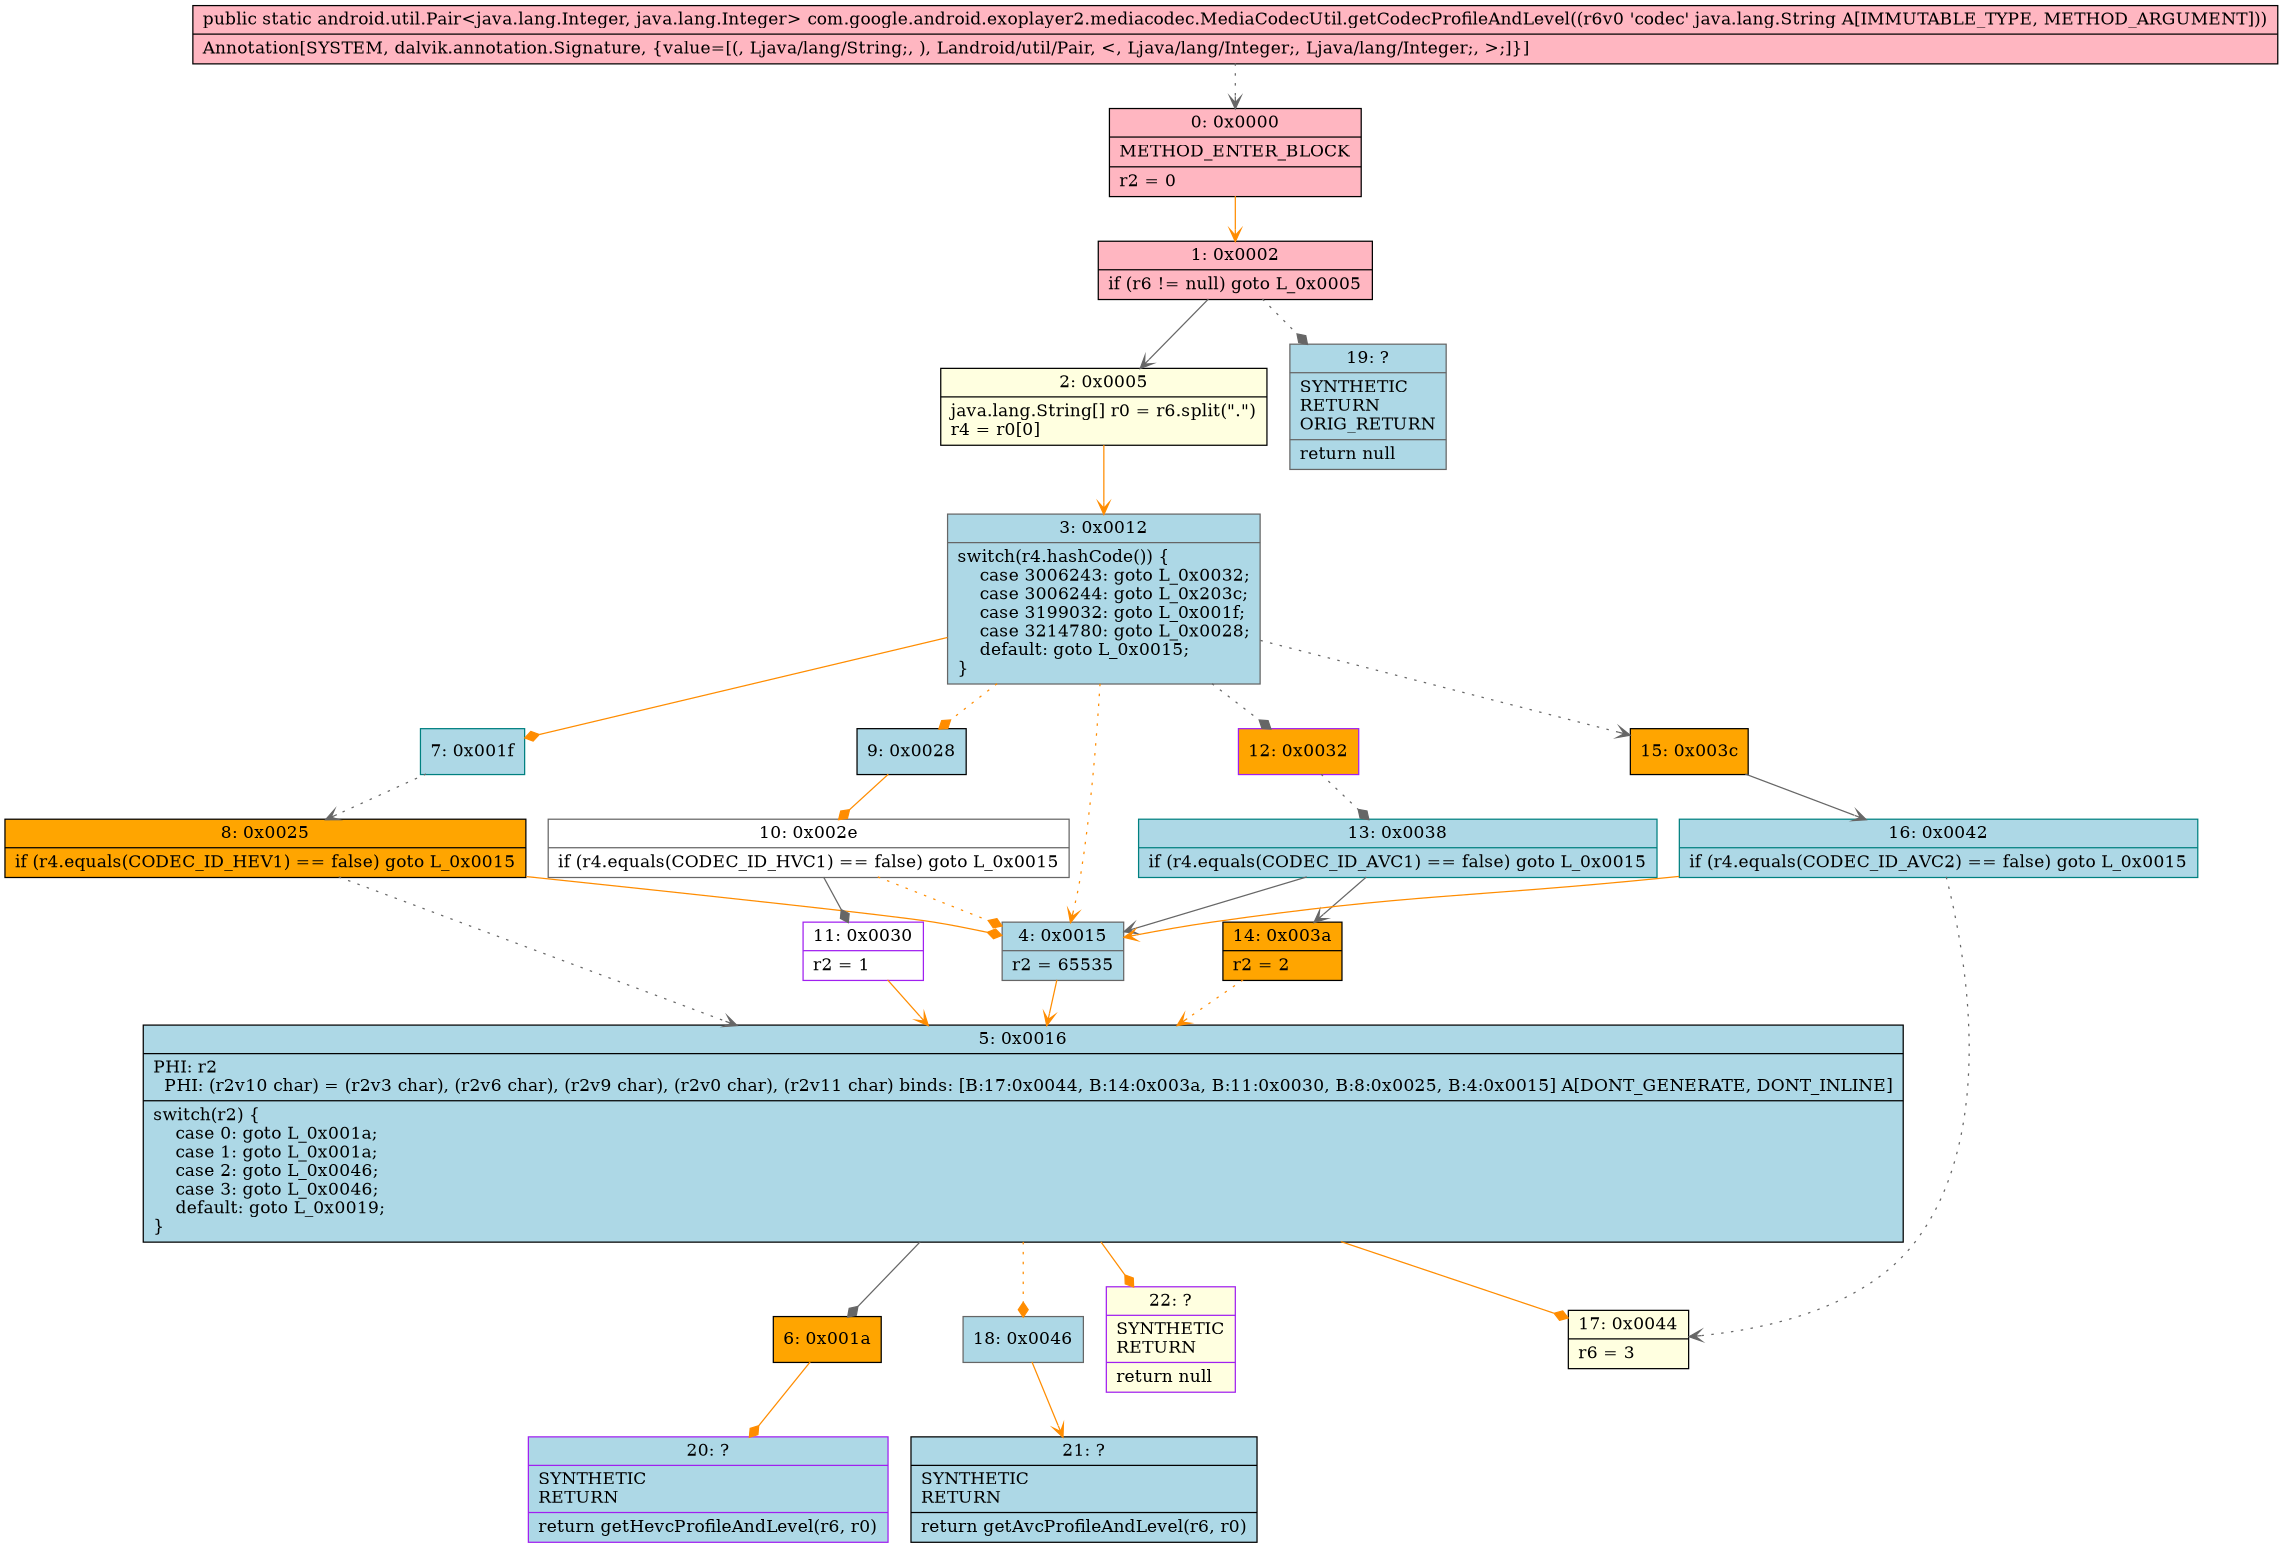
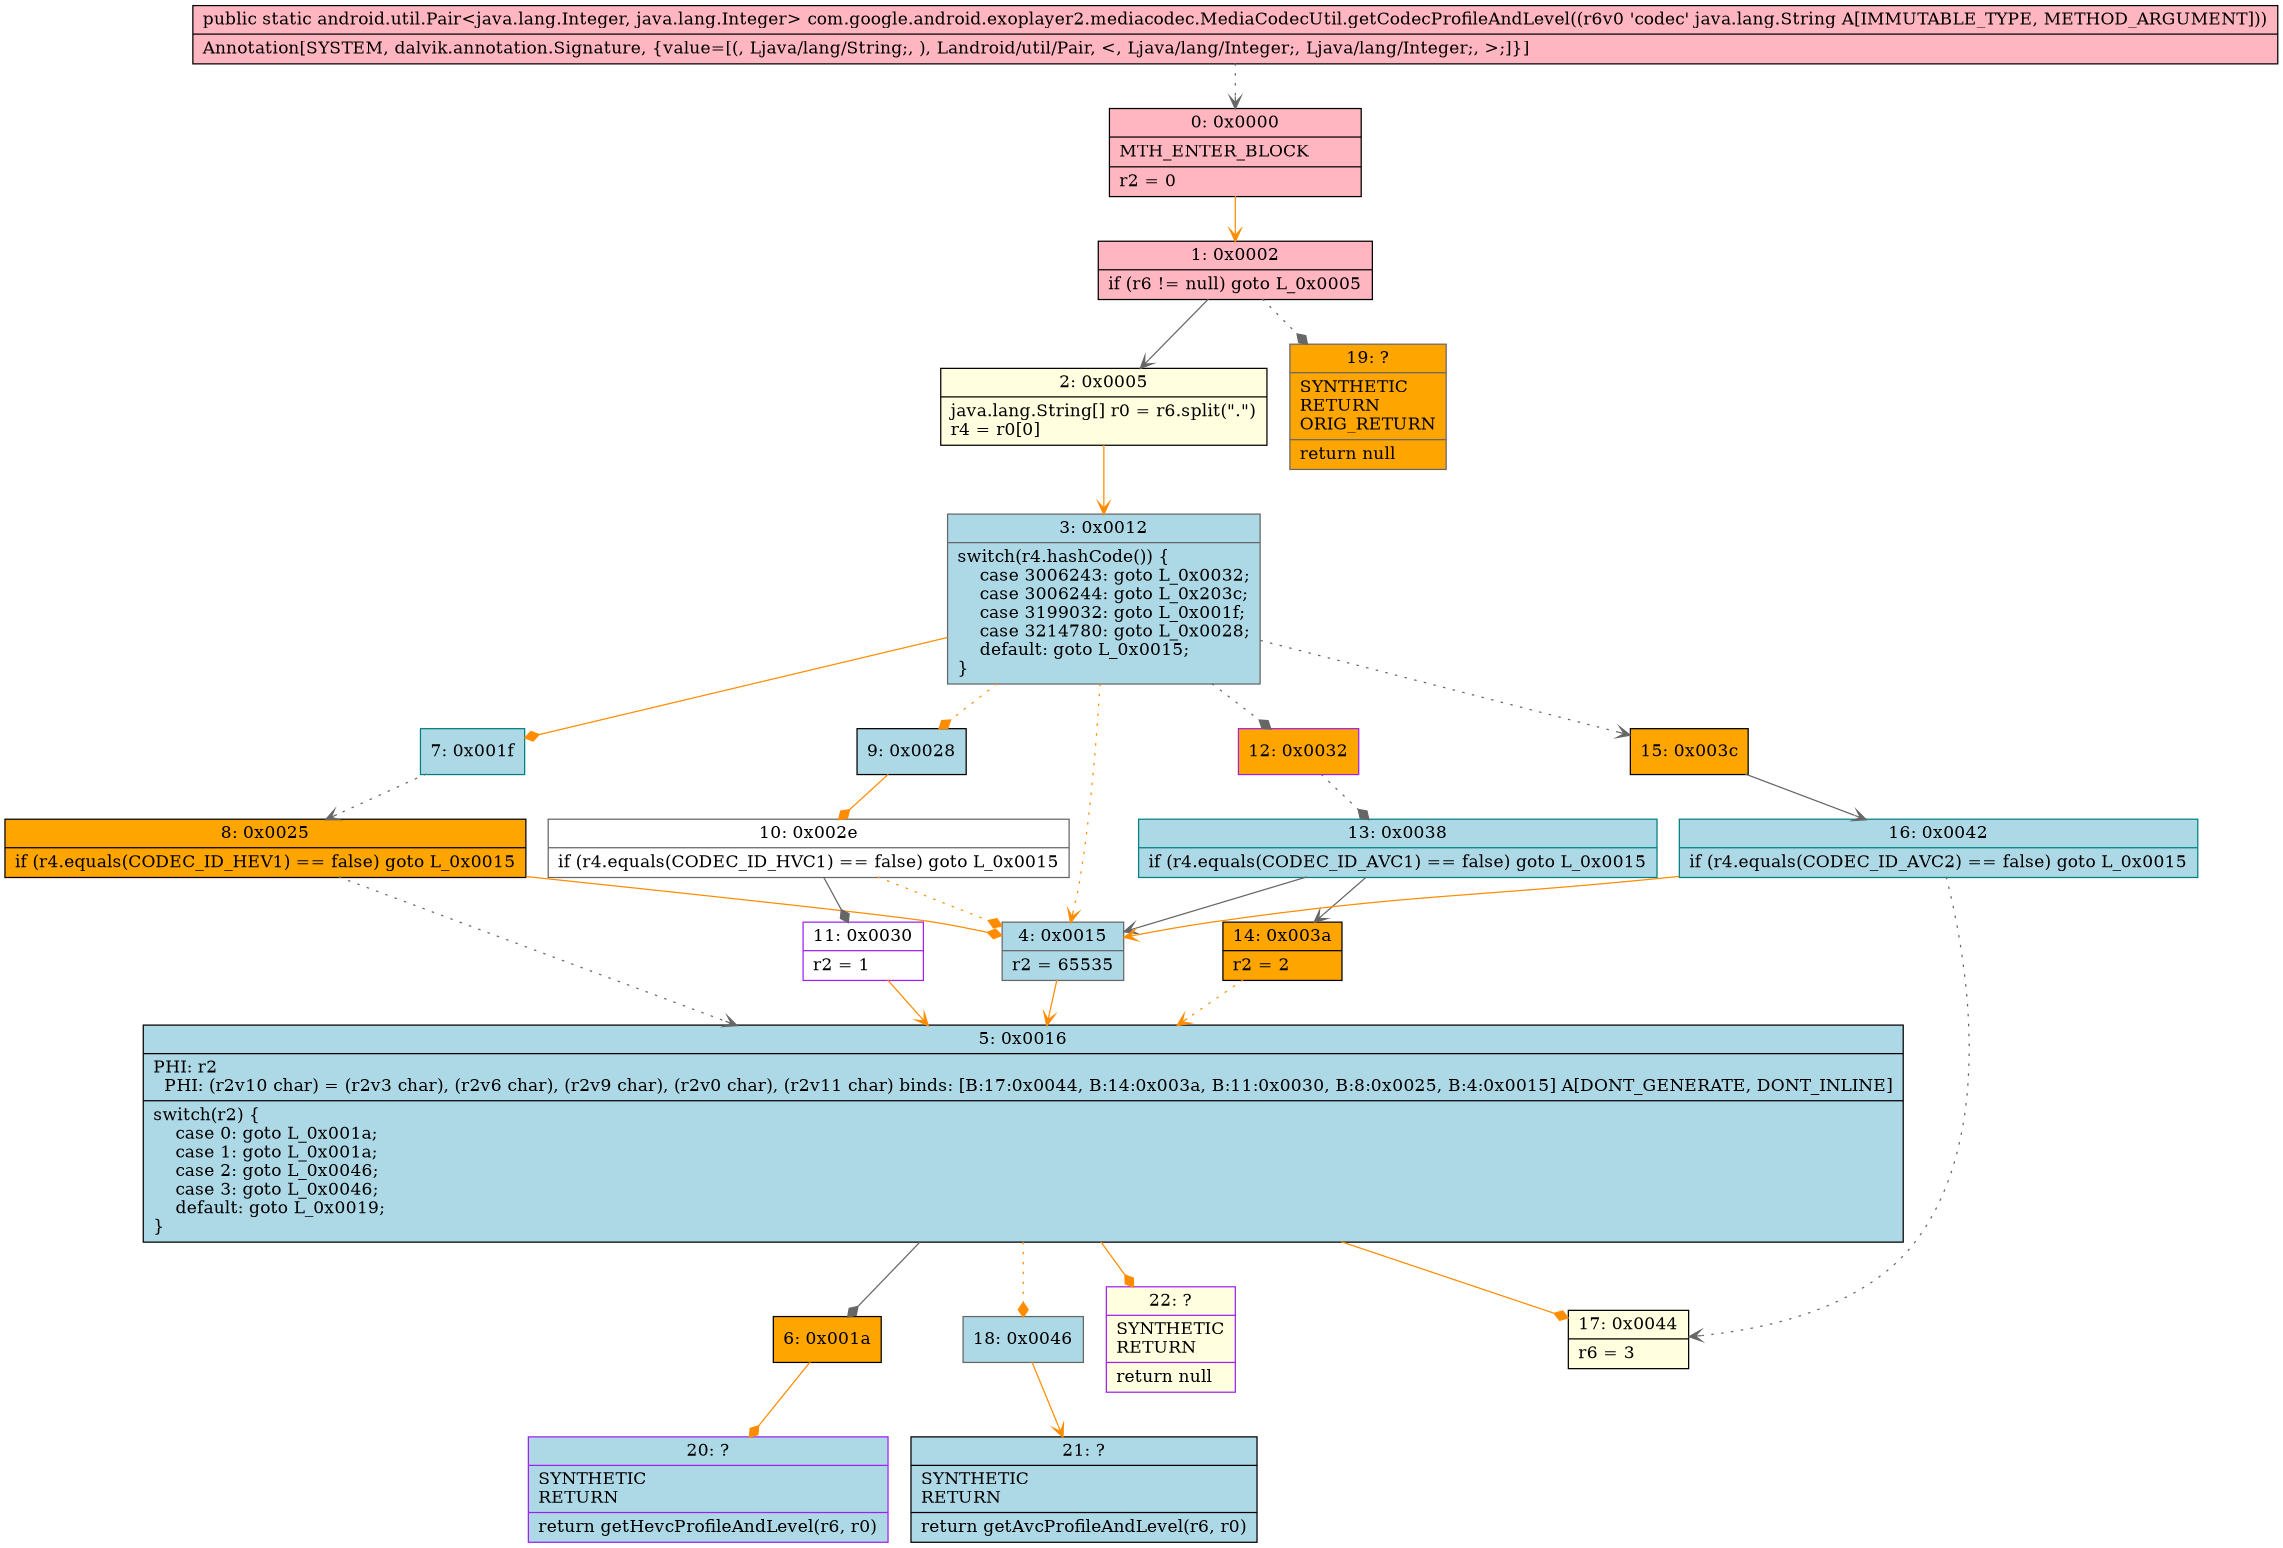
(1235, 151) -> (1215, 151)
(1368, 407) -> (1368, 407)
